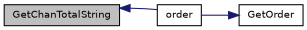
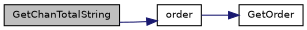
(144, 9) -> (133, 22)
